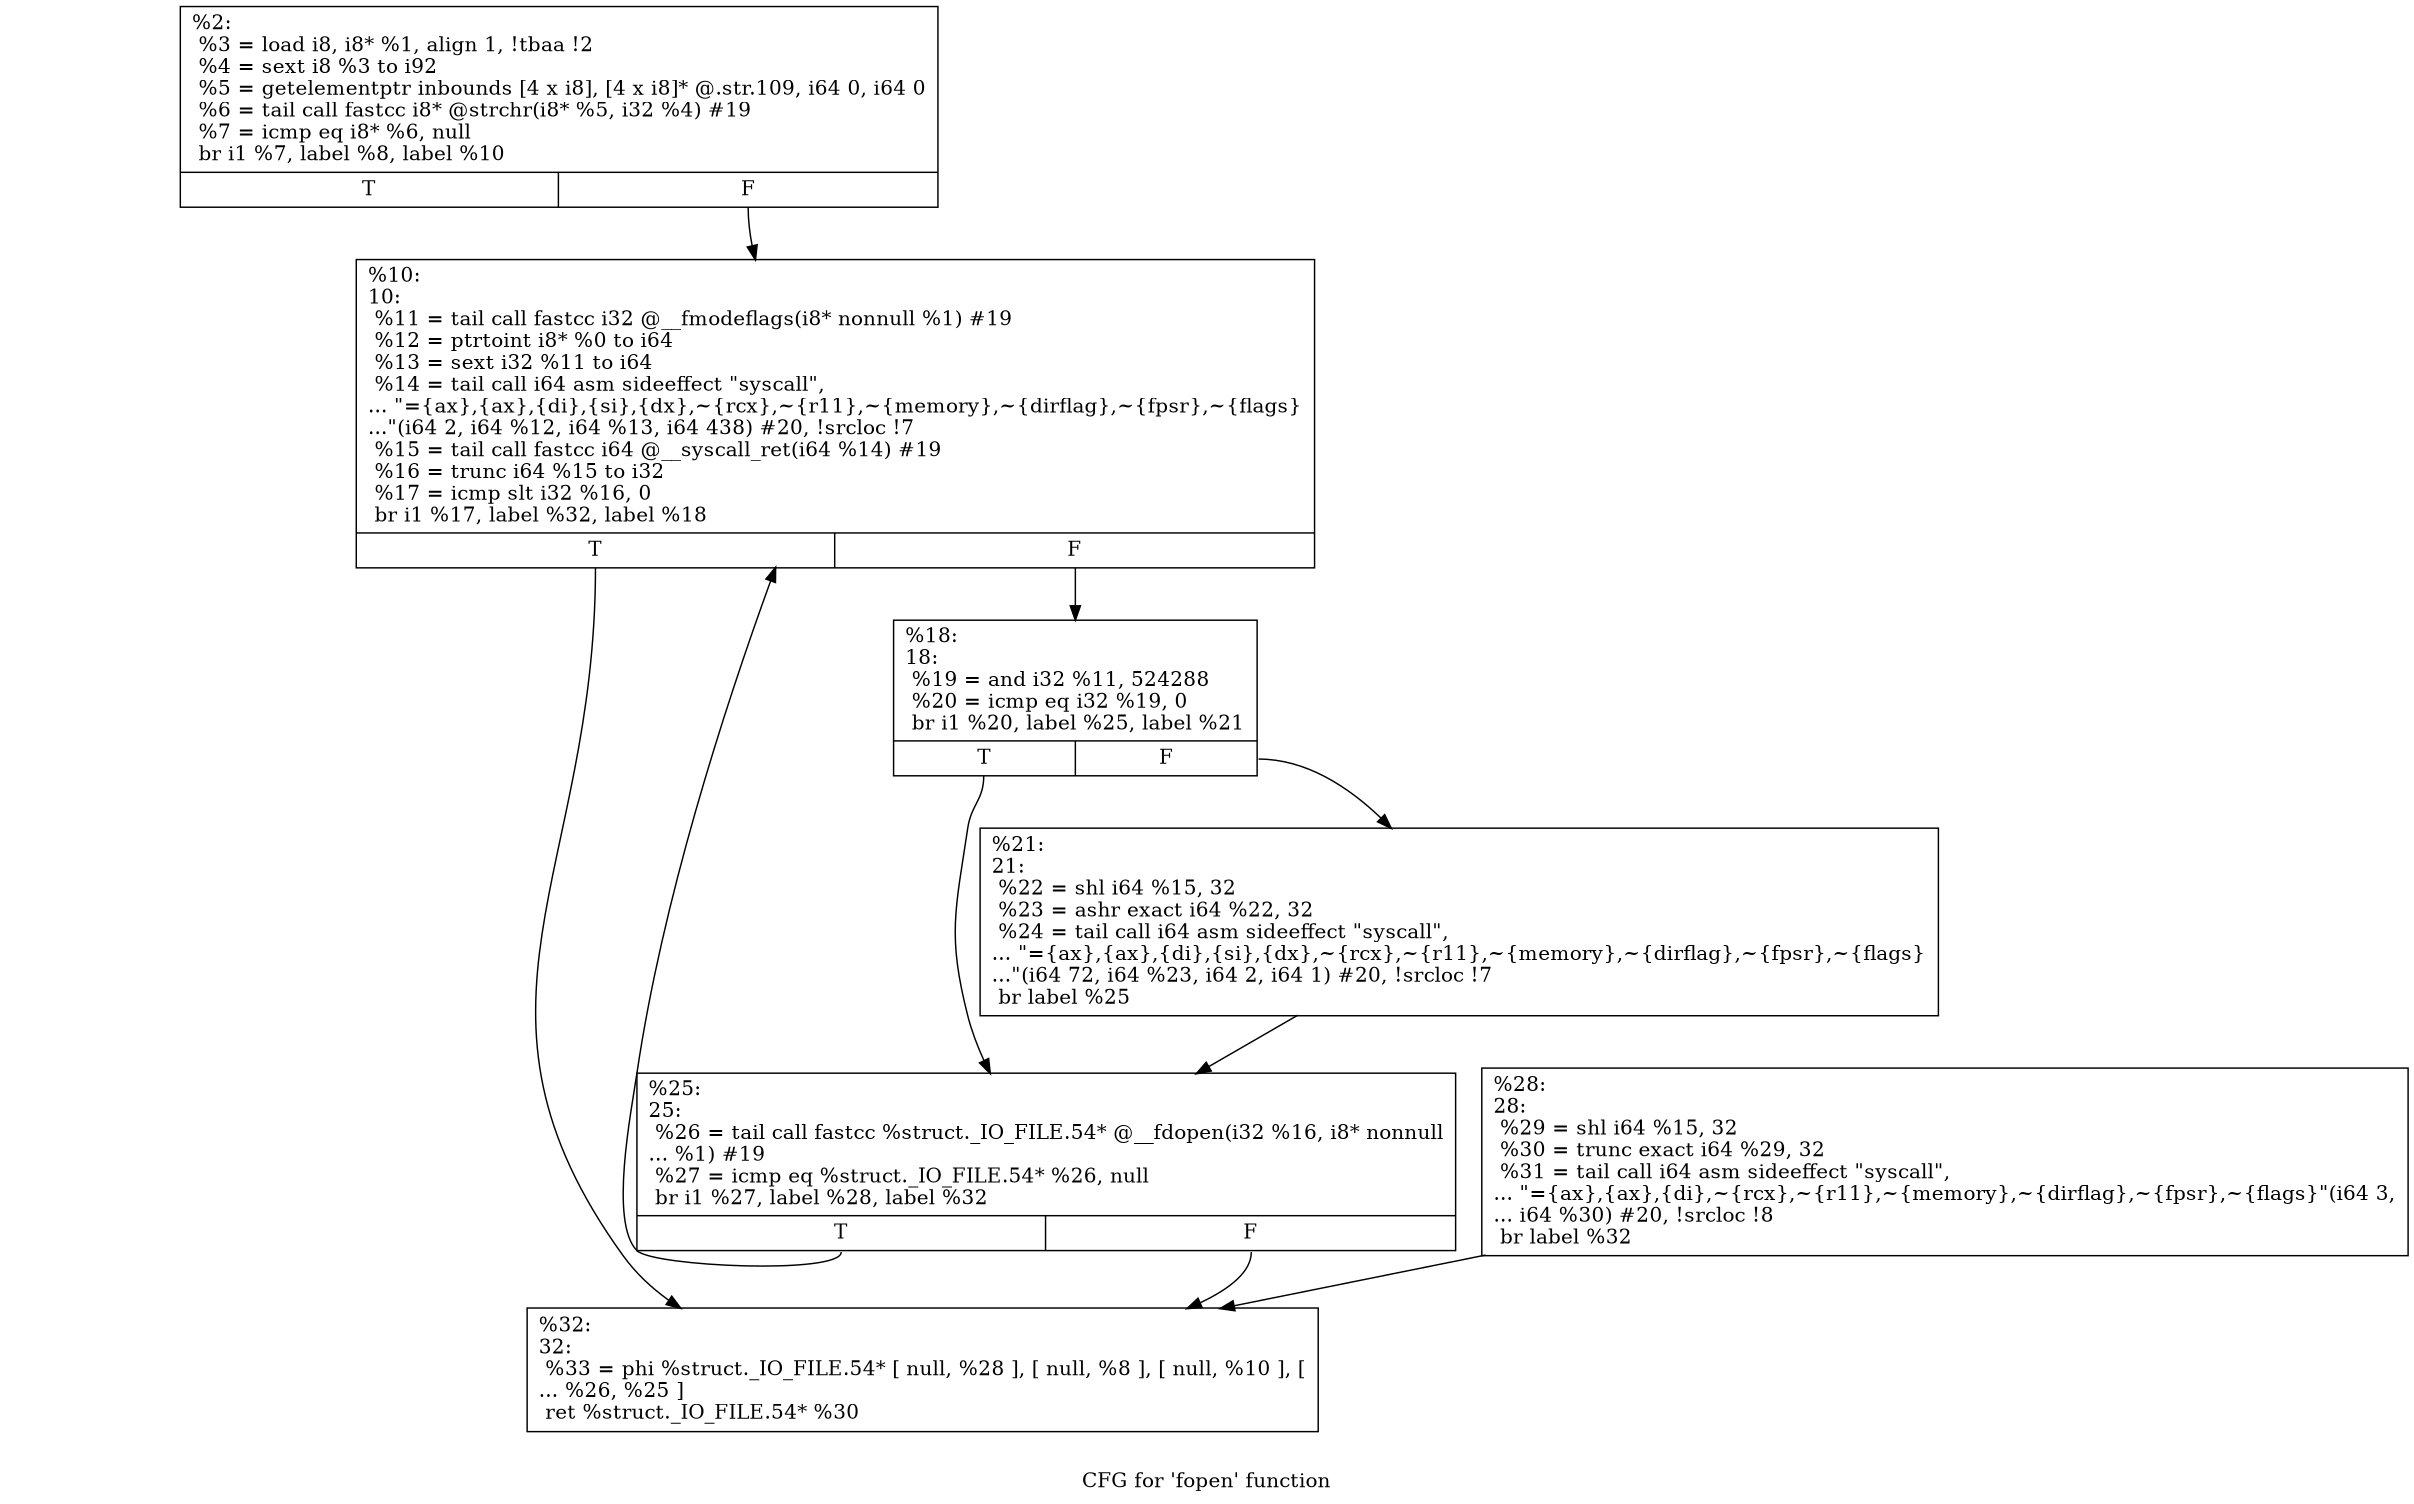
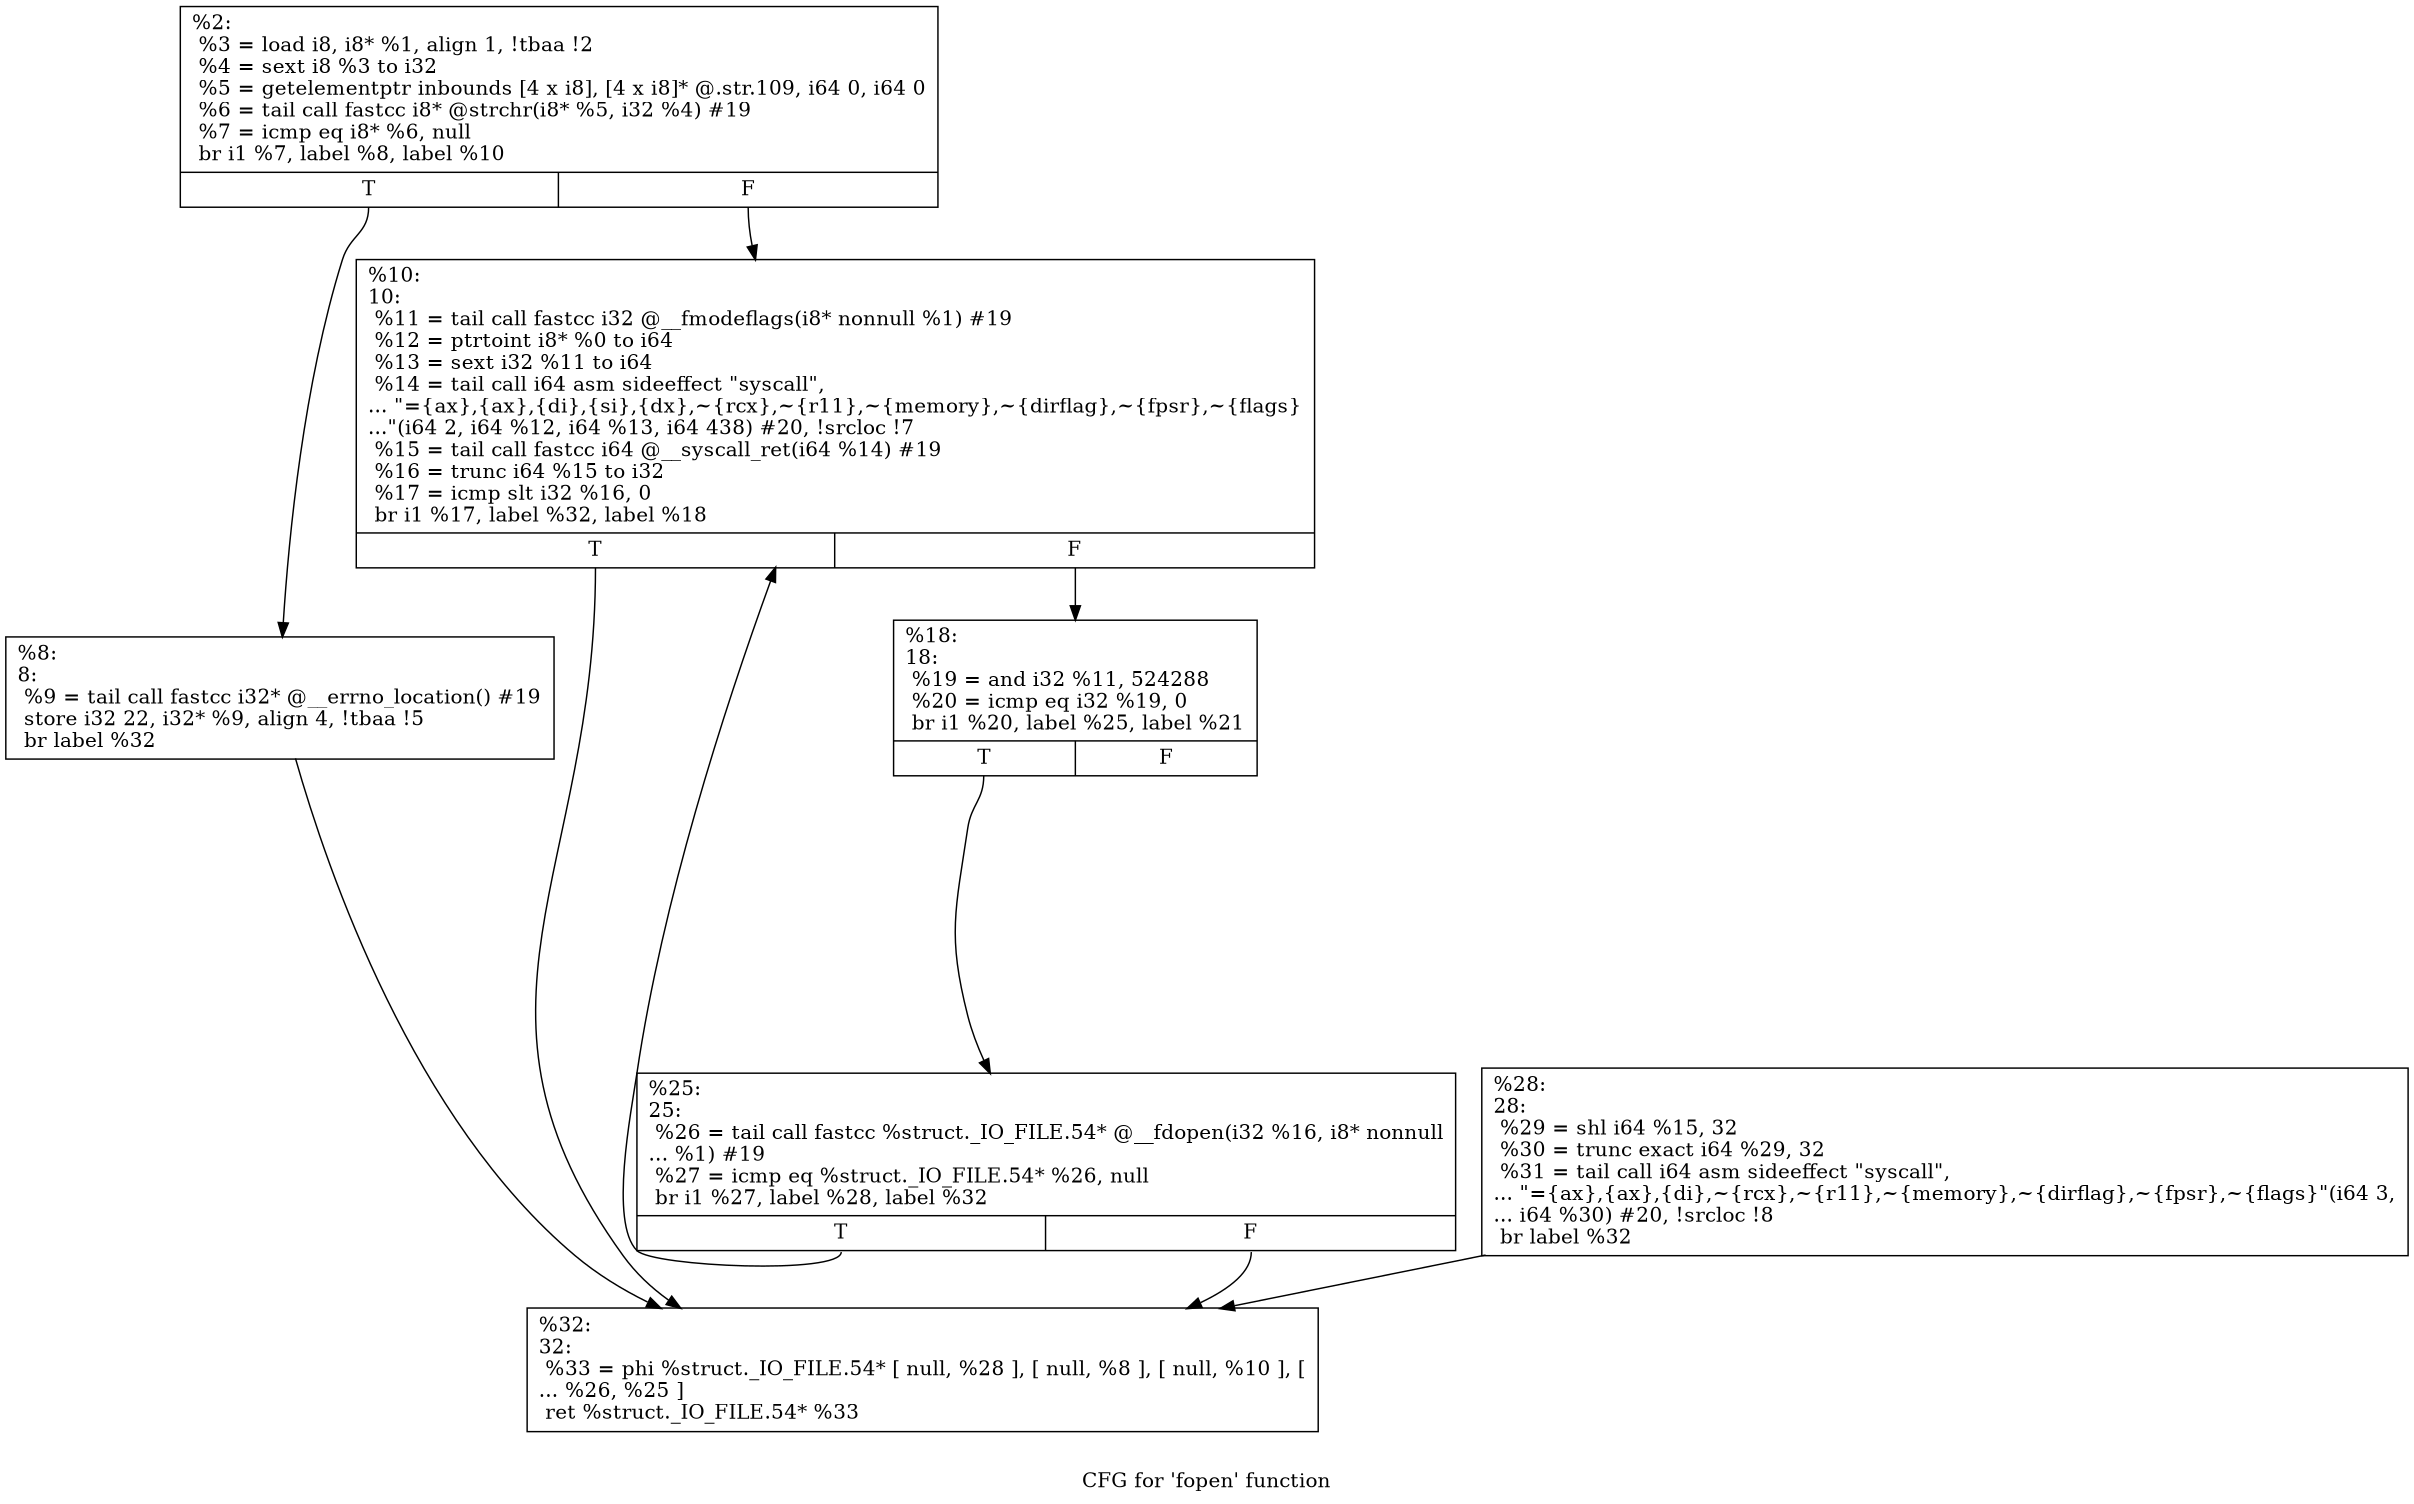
(315, 67) -> (315, 67)
none -> (280, 698)
(1459, 922) -> none
(699, 1413) -> (699, 1413)
